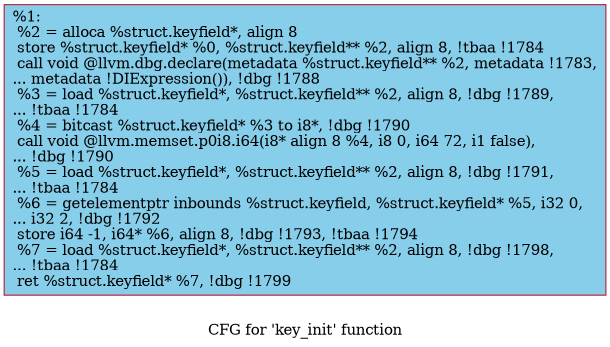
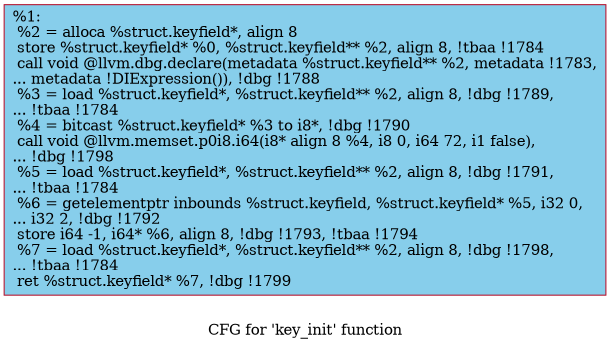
(63, 157) -> (63, 157)
